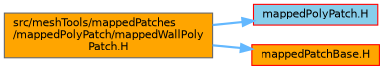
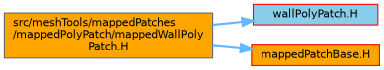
(316, 15) -> (316, 15)
